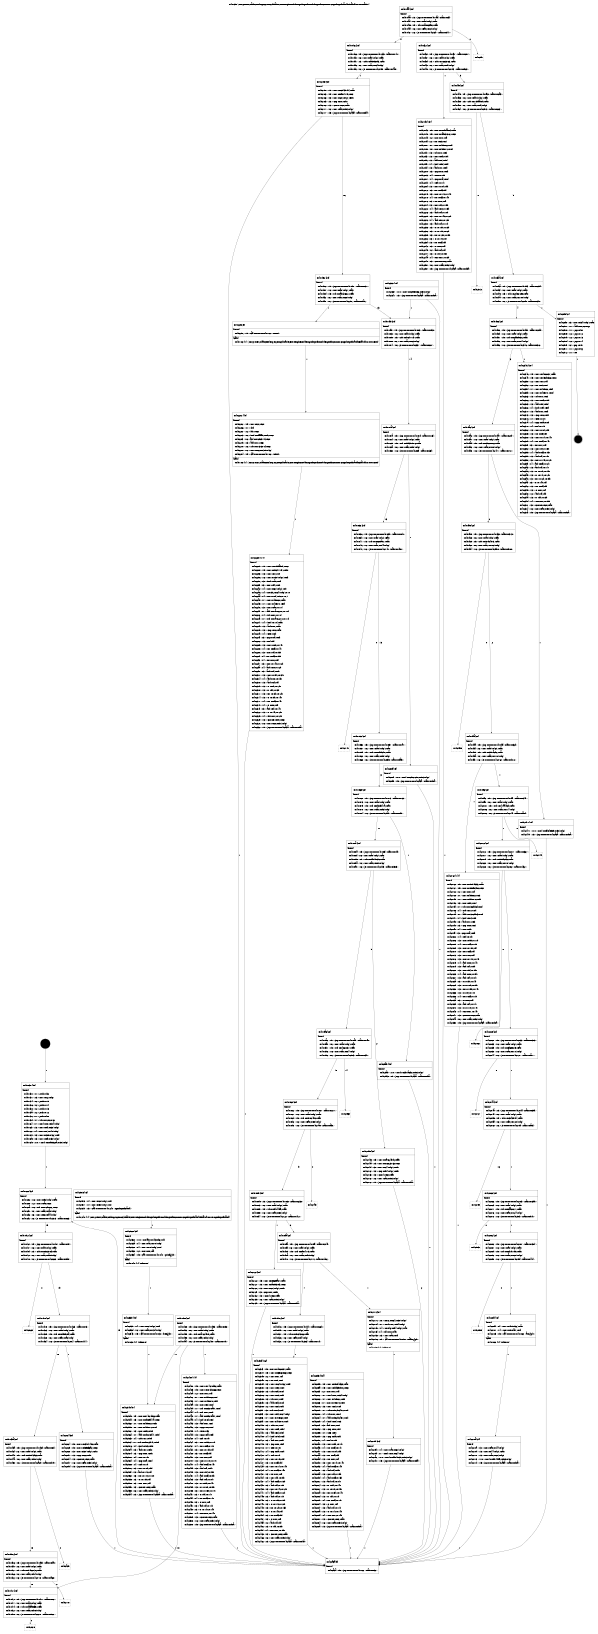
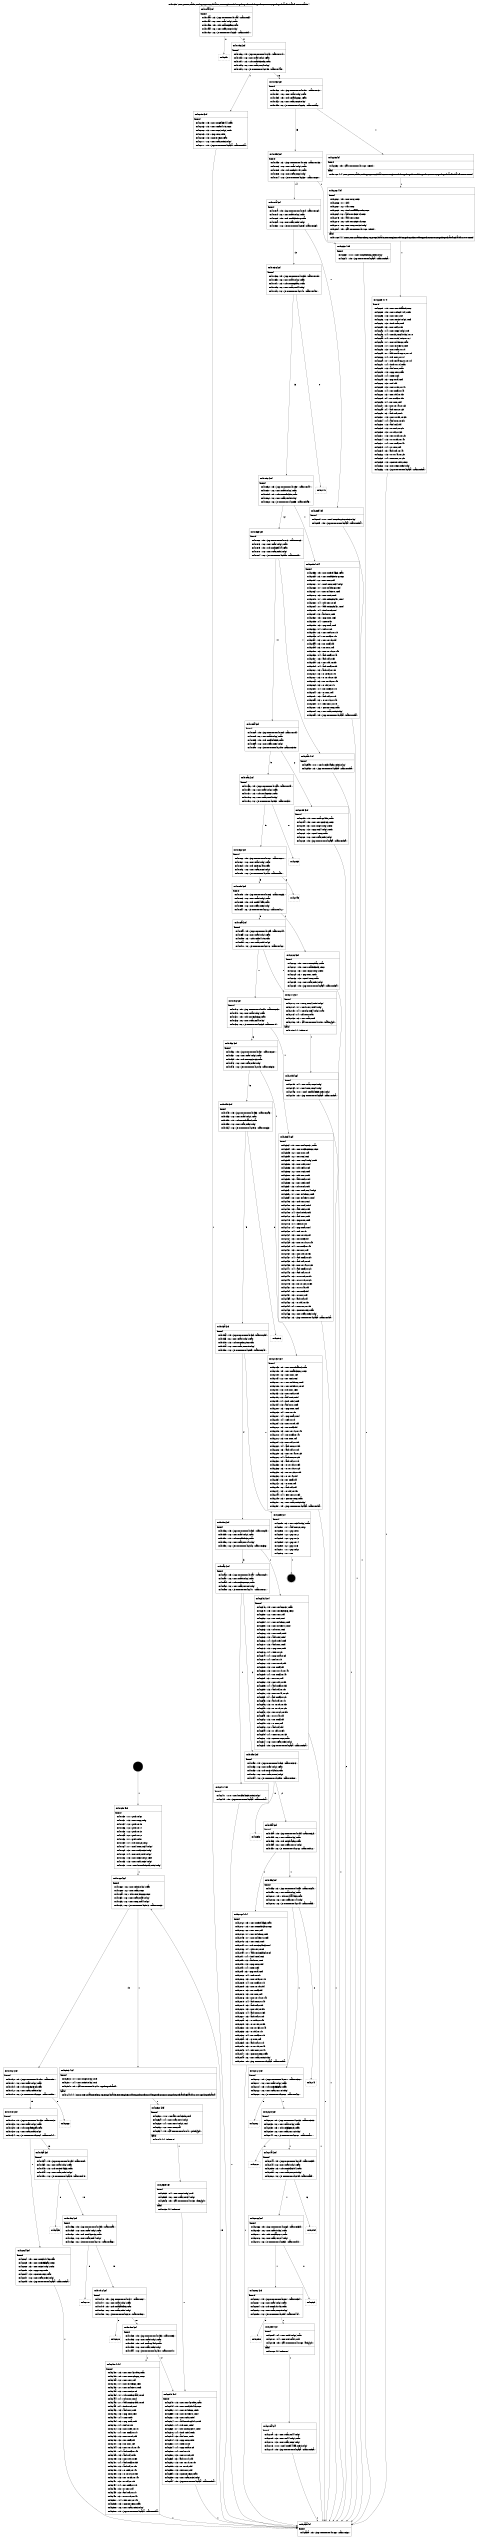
(343, 195) -> (276, 75)
(410, 308) -> (323, 215)
none -> (306, 532)
none -> (252, 1033)
(346, 1071) -> (288, 826)
(179, 1510) -> (134, 2320)
none -> (138, 1988)
none -> (320, 2126)
